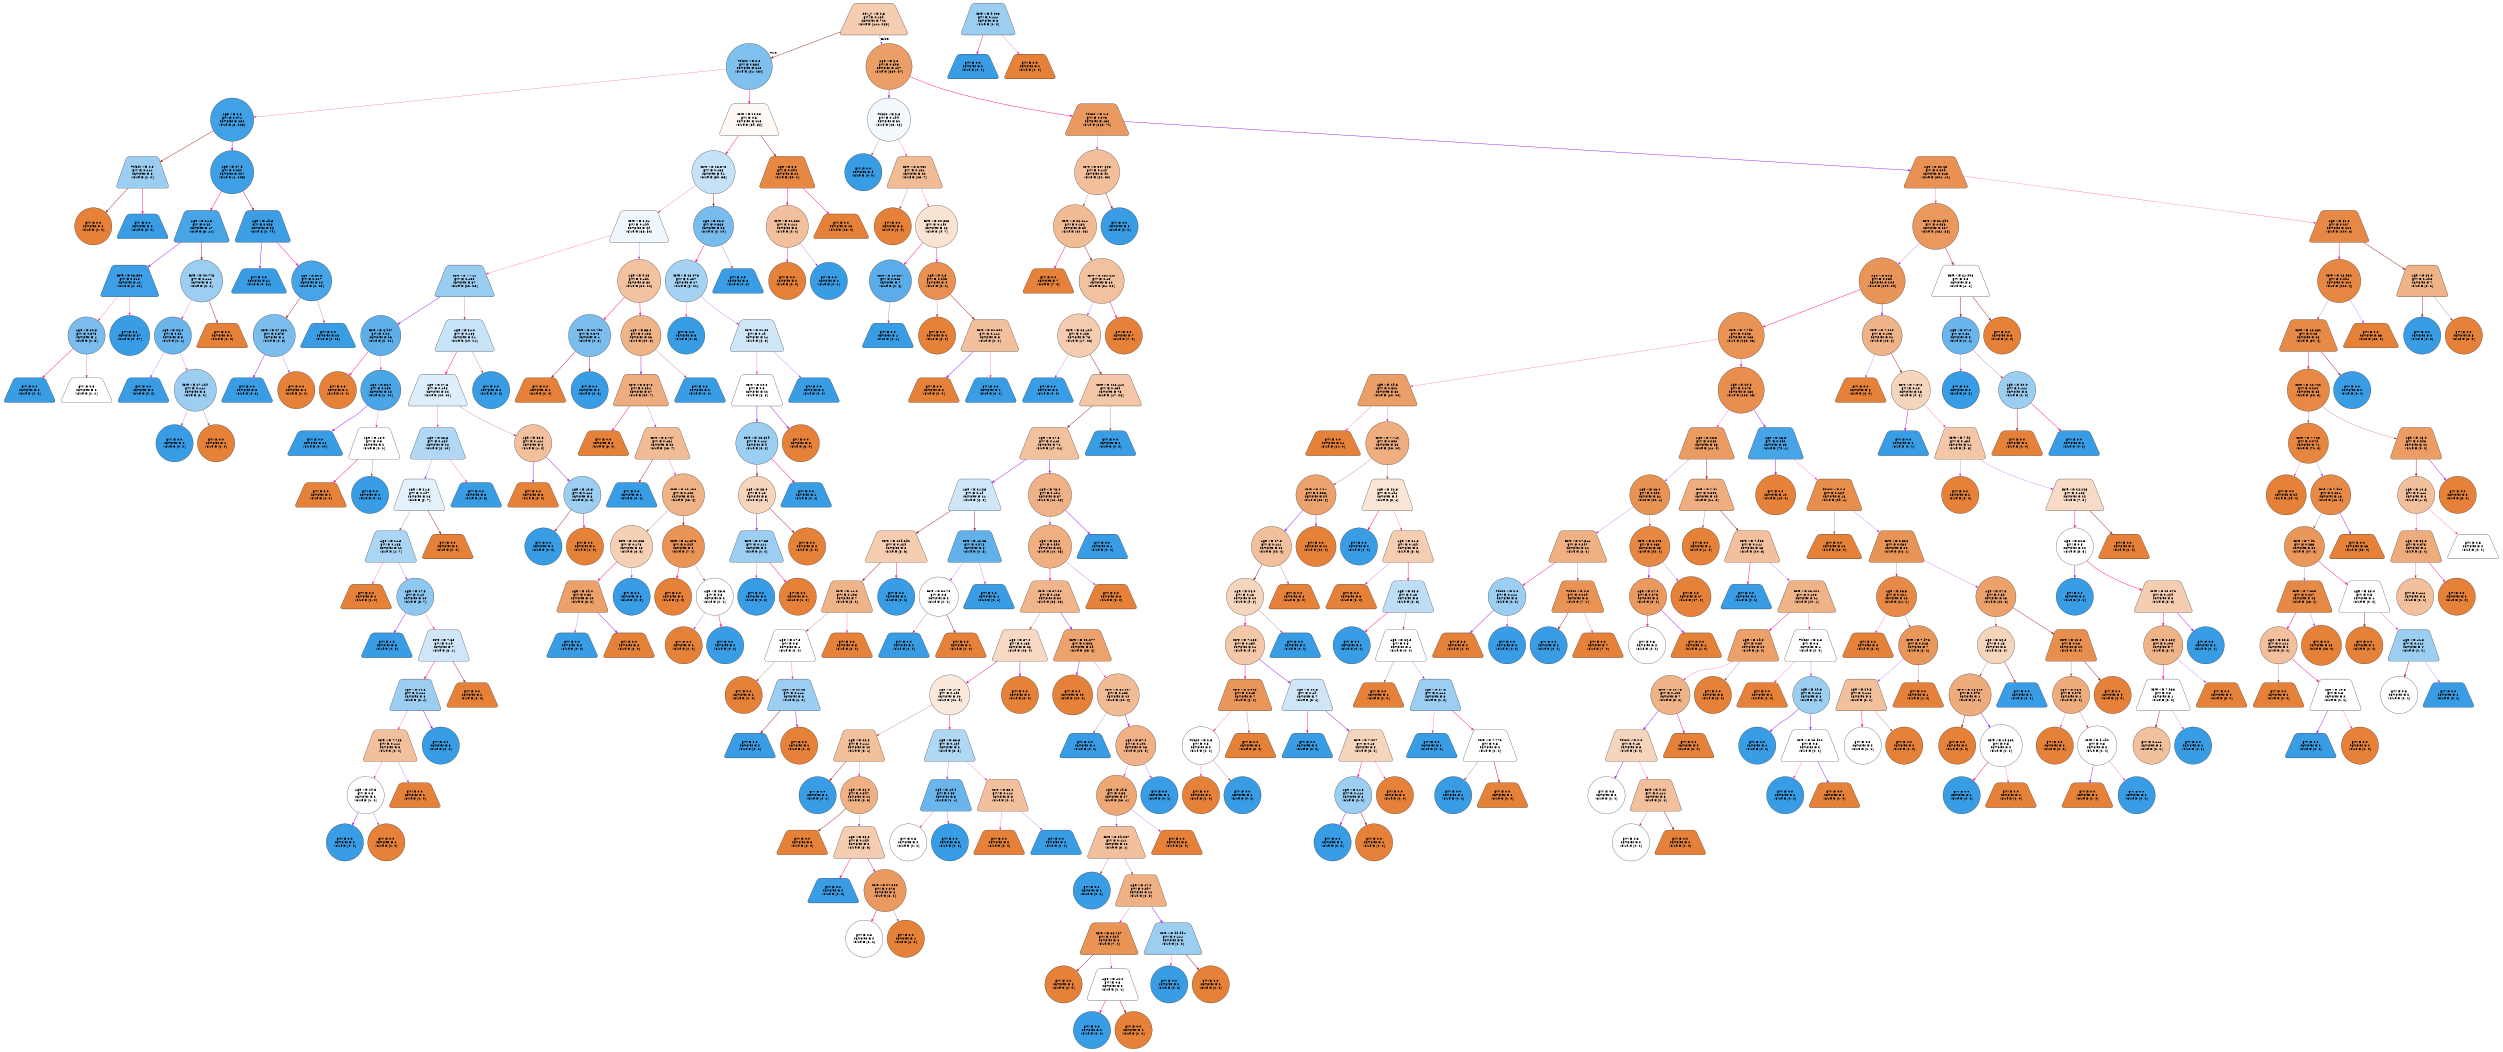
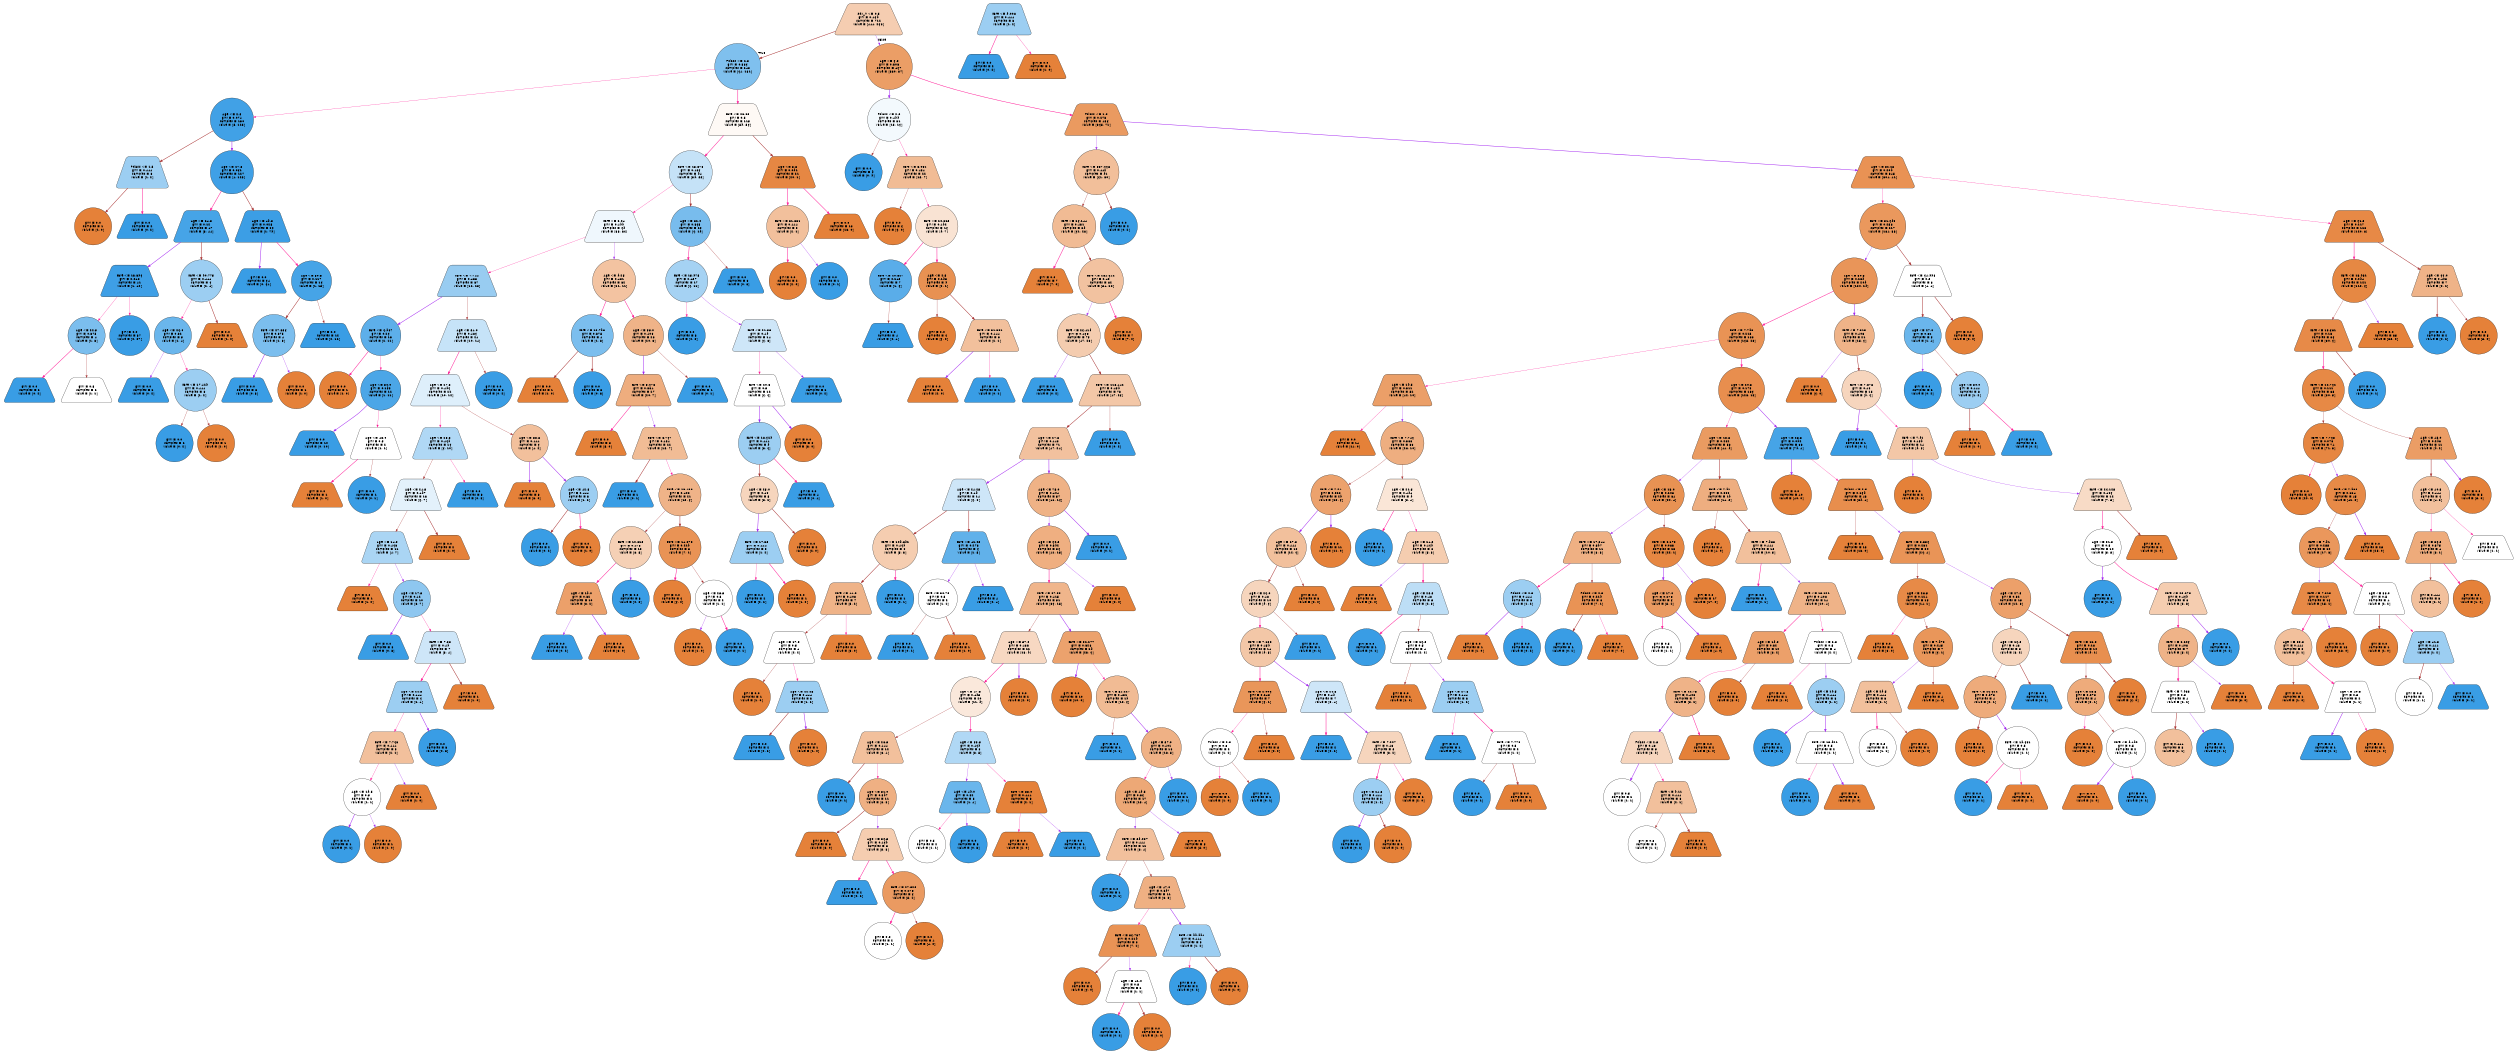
(429, 468) -> (429, 468)
(896, 546) -> (895, 547)
(1003, 795) -> (1022, 797)
